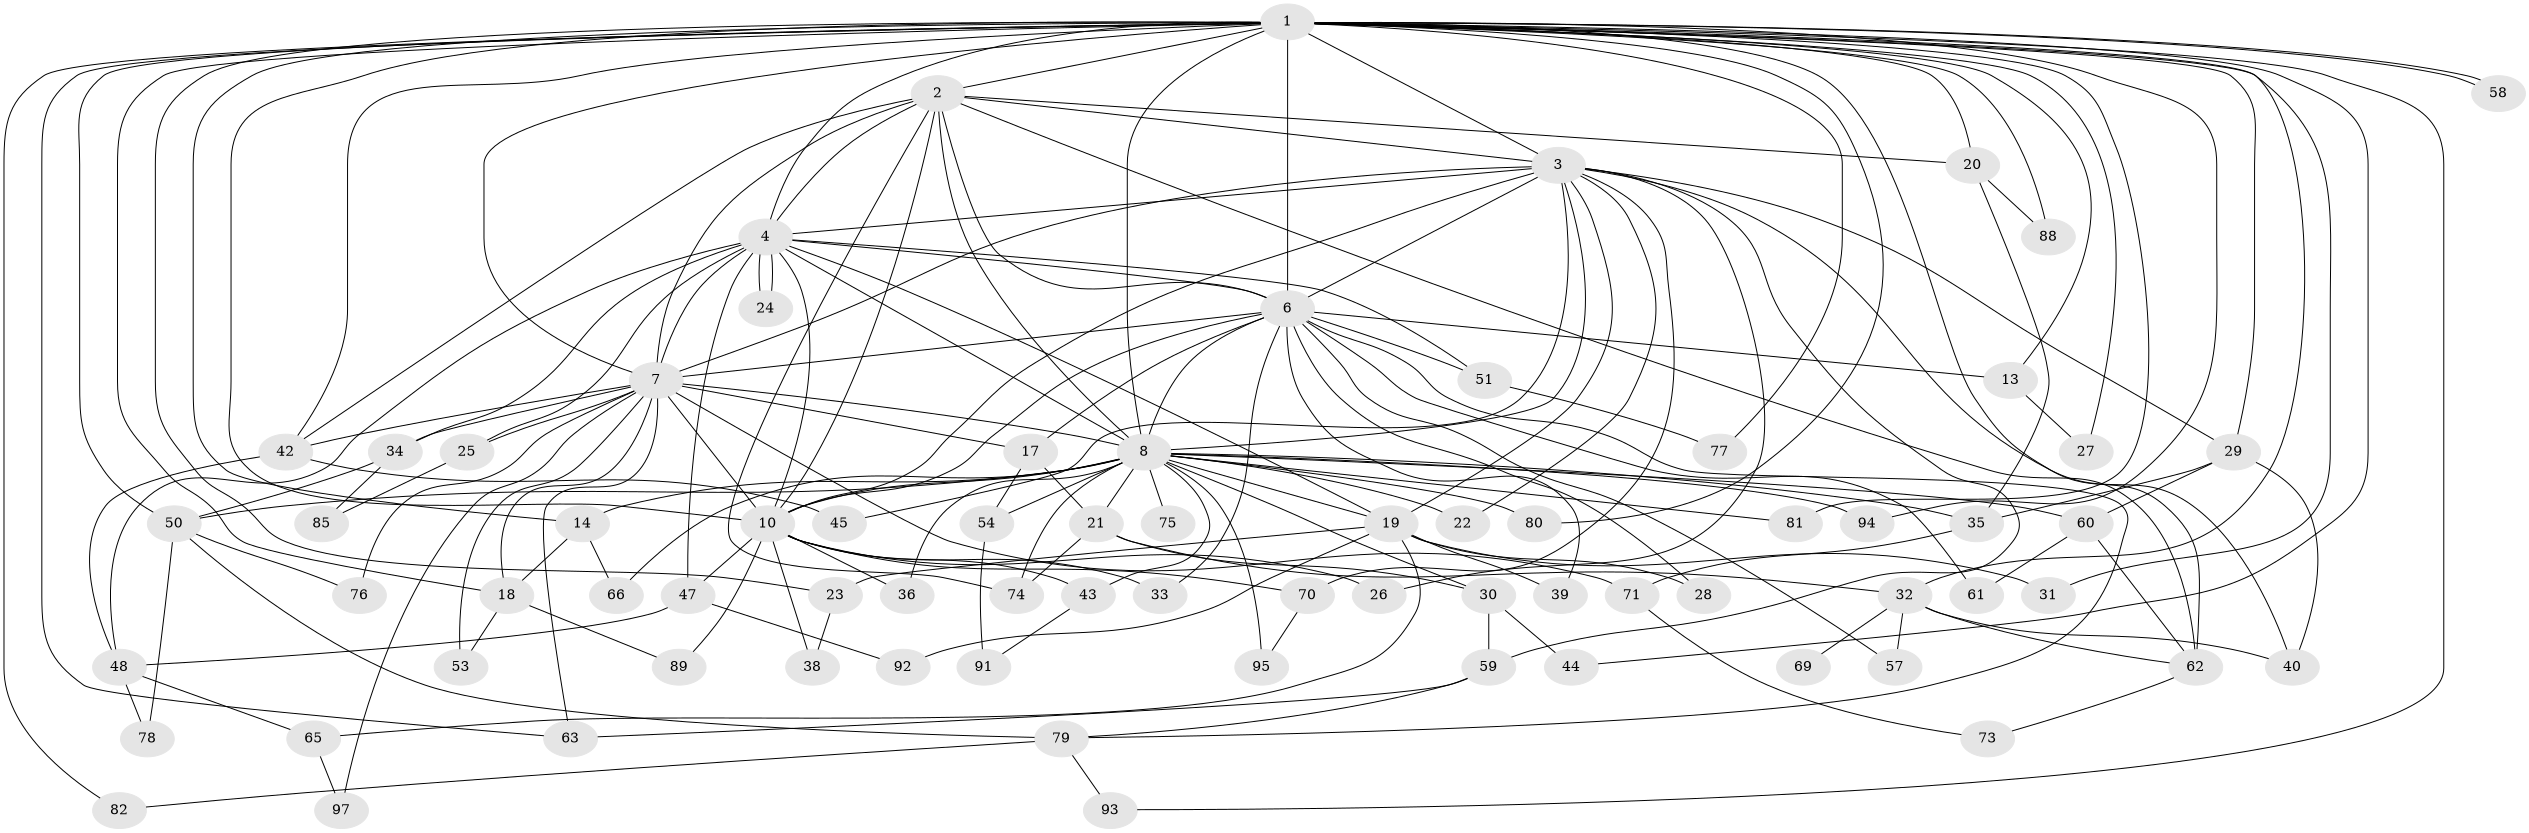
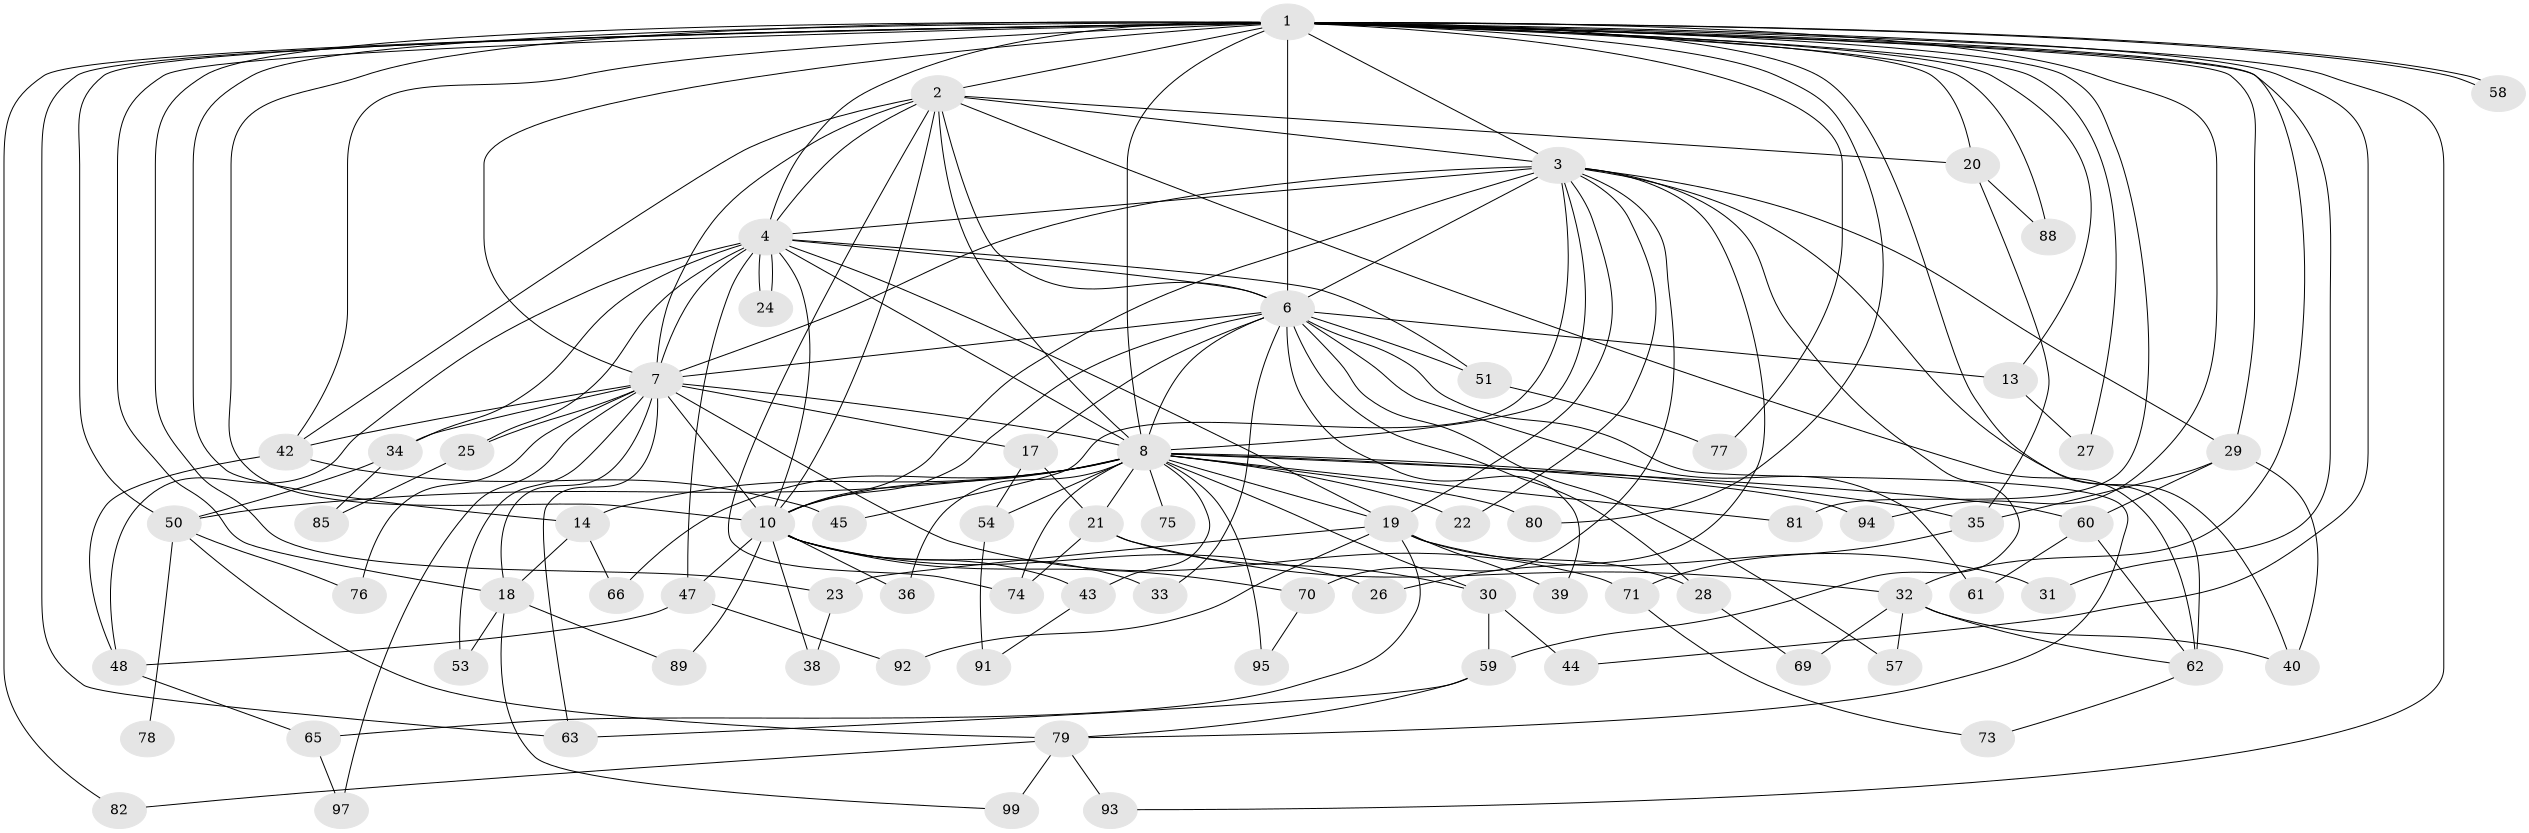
none -> (1754, 631)
(133, 703) -> none
none -> (1012, 811)
